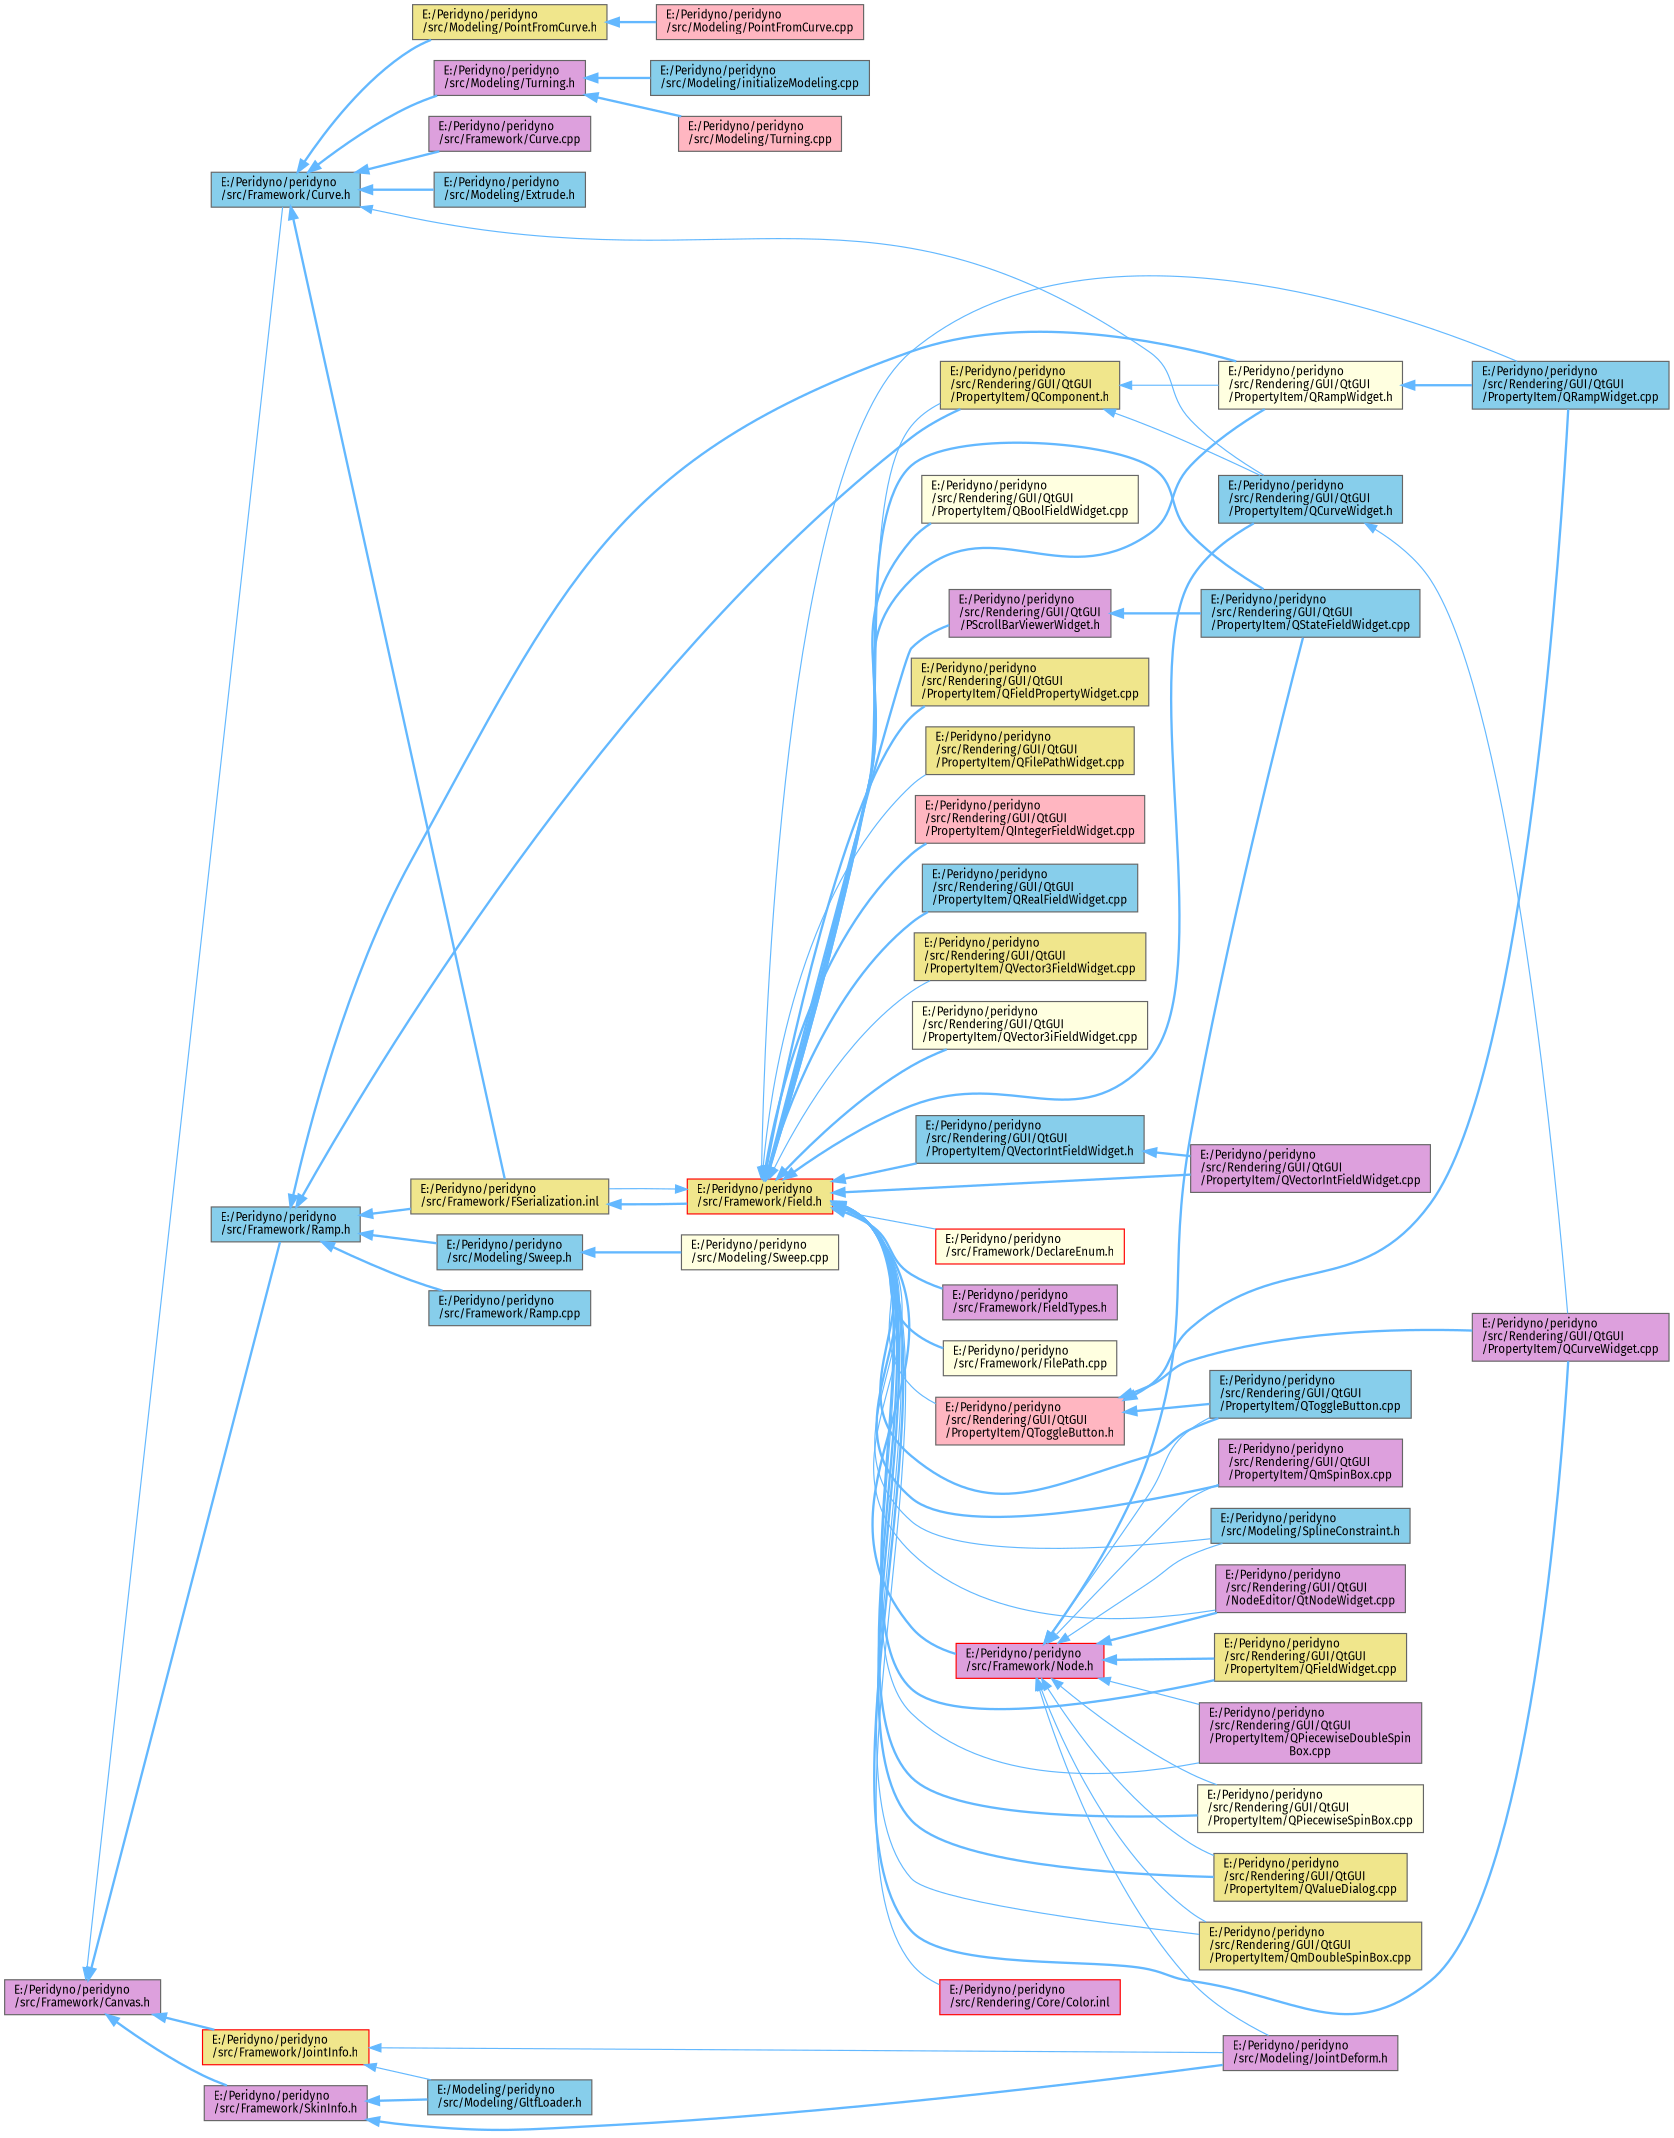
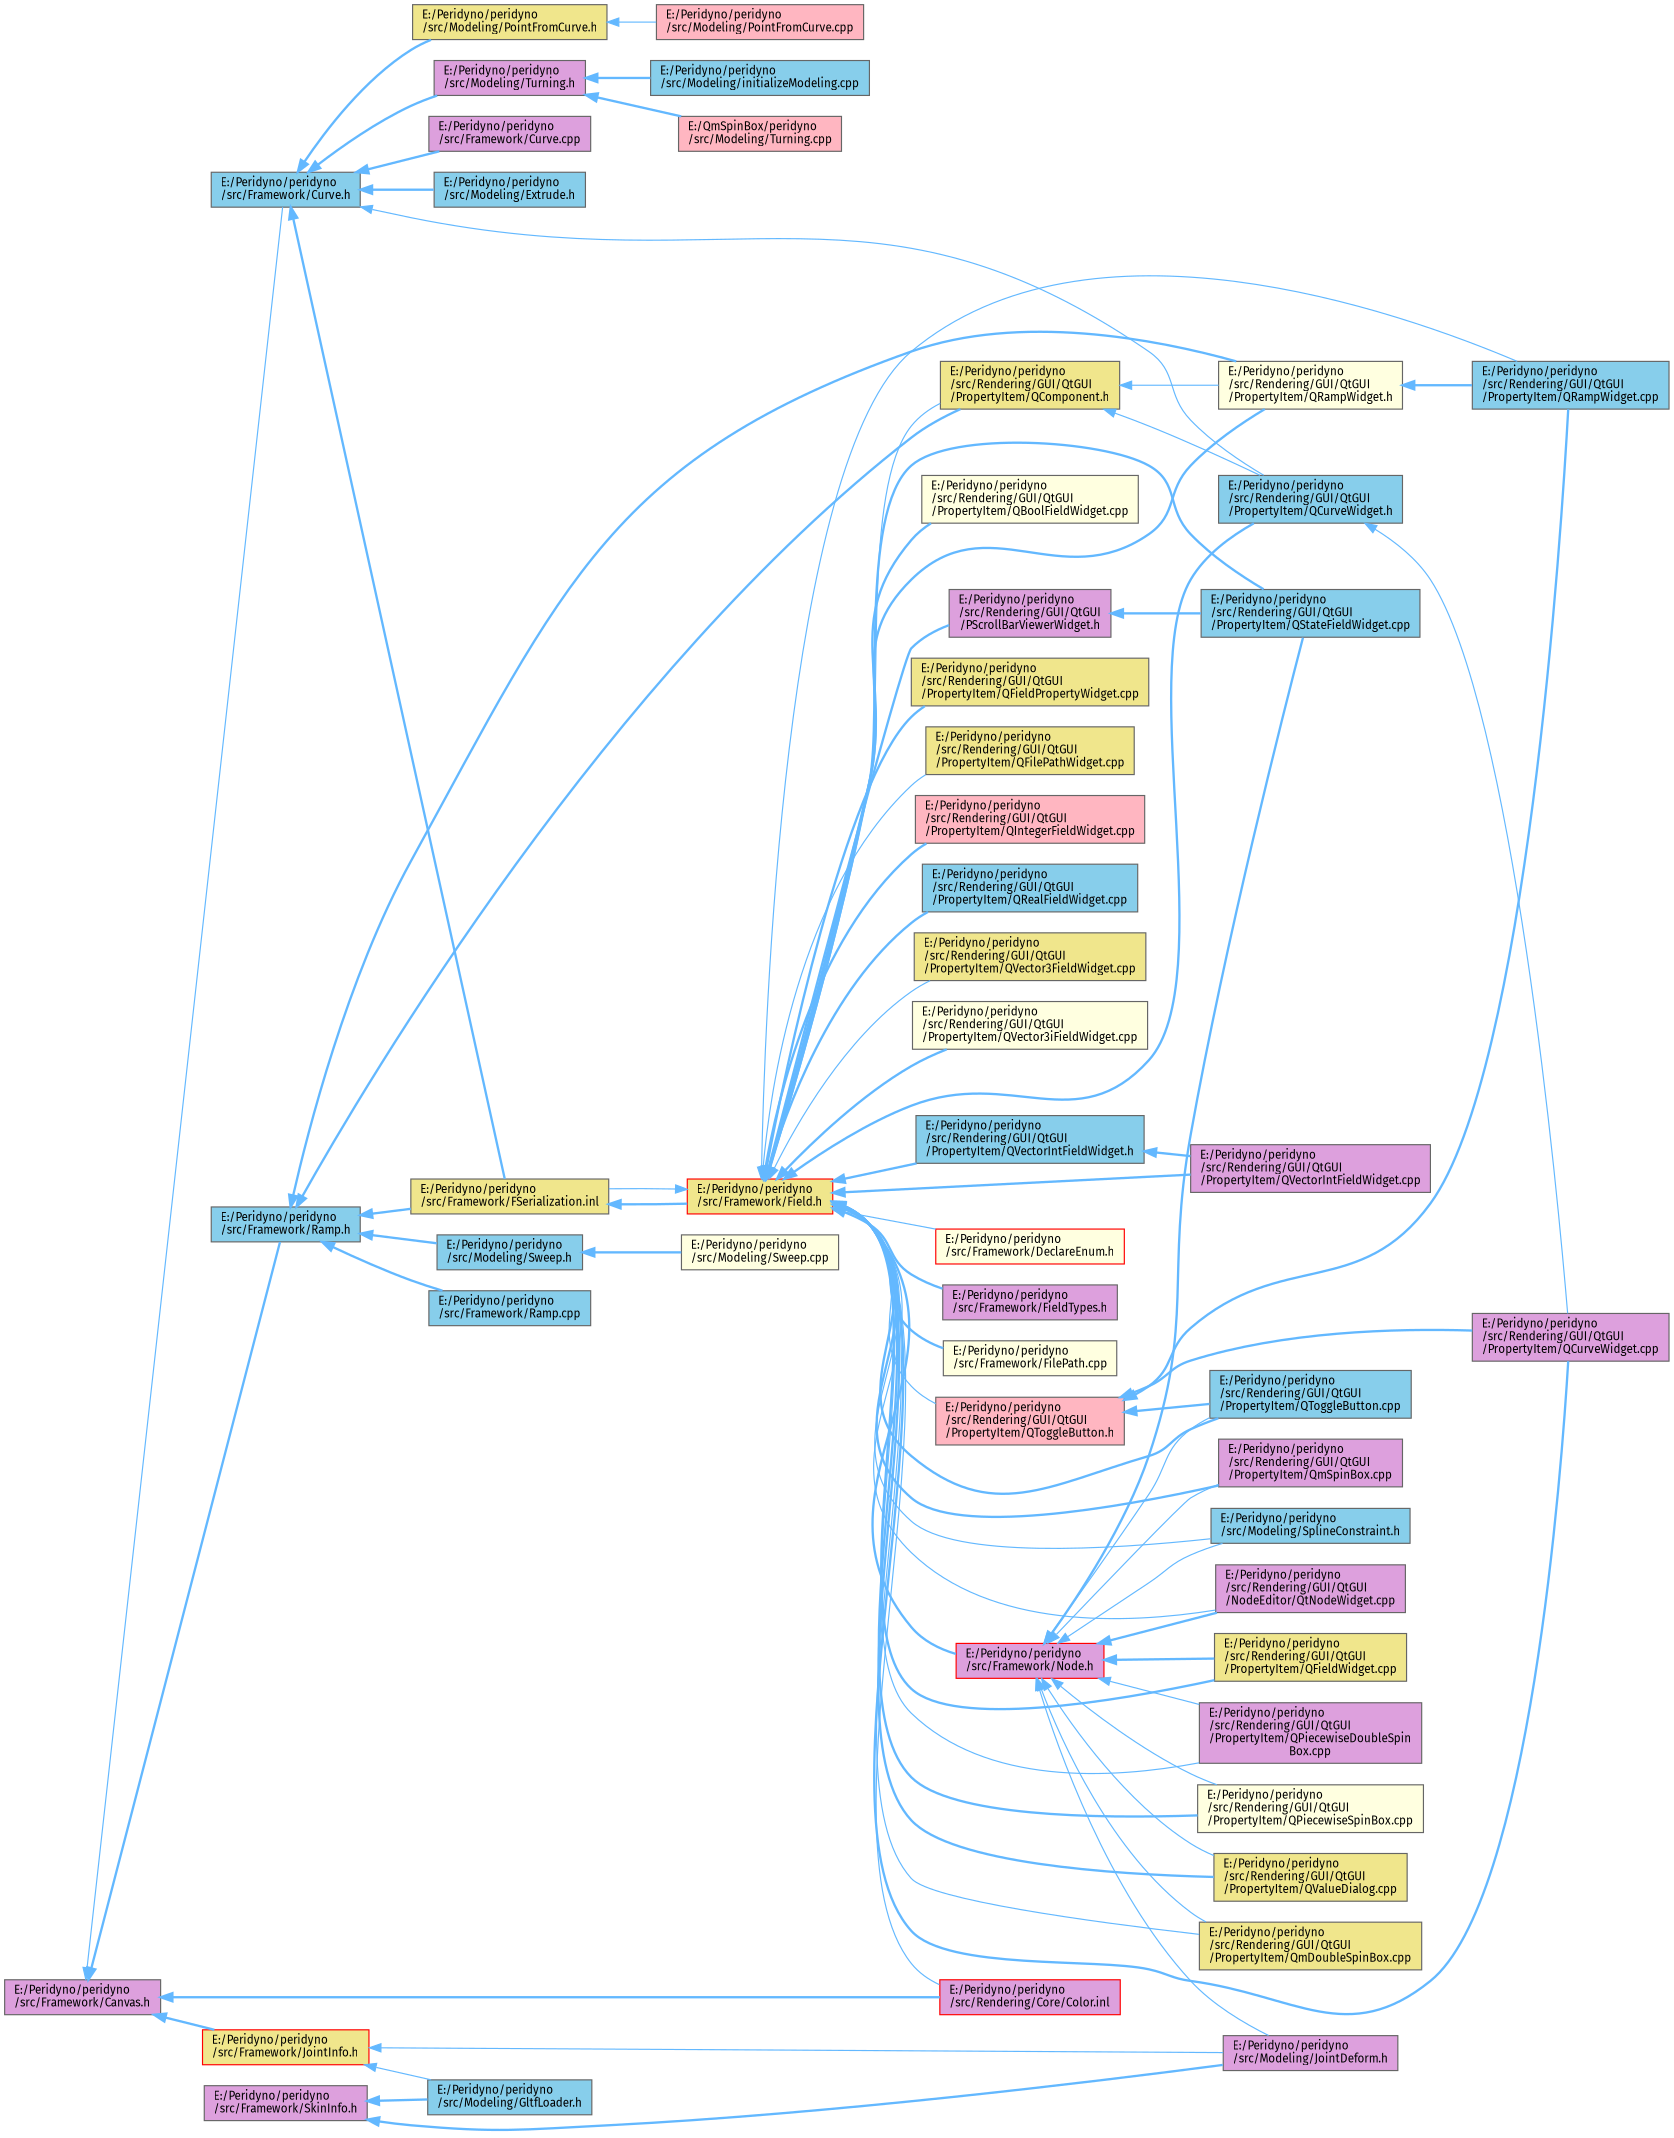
(638, 22) -> (638, 22)
(760, 134) -> (760, 134)
(170, 2057) -> (556, 1997)
(510, 2097) -> (510, 2097)
